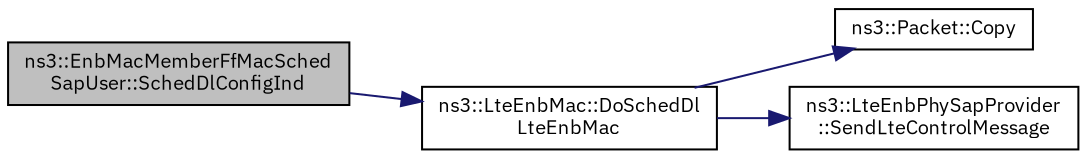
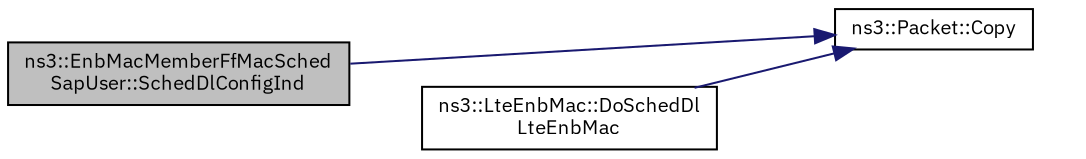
(375, 96) -> (582, 50)
(934, 118) -> none
